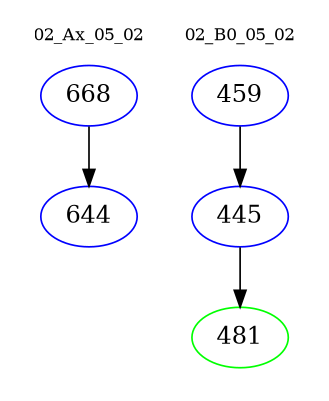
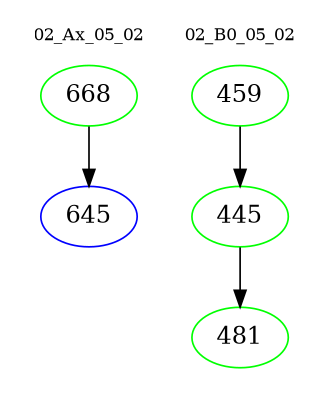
(89, 96) -> (89, 96)
(240, 96) -> (240, 96)
(89, 217) -> (89, 217)
(240, 217) -> (240, 217)
